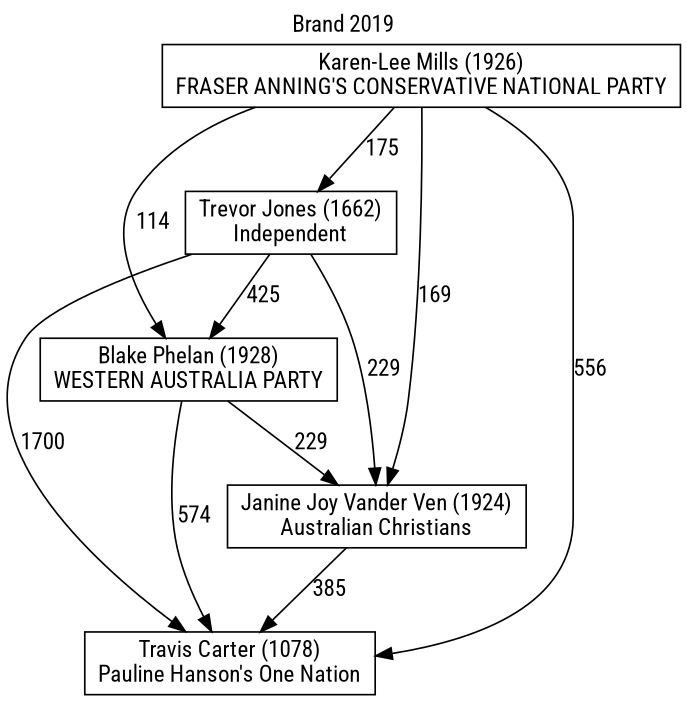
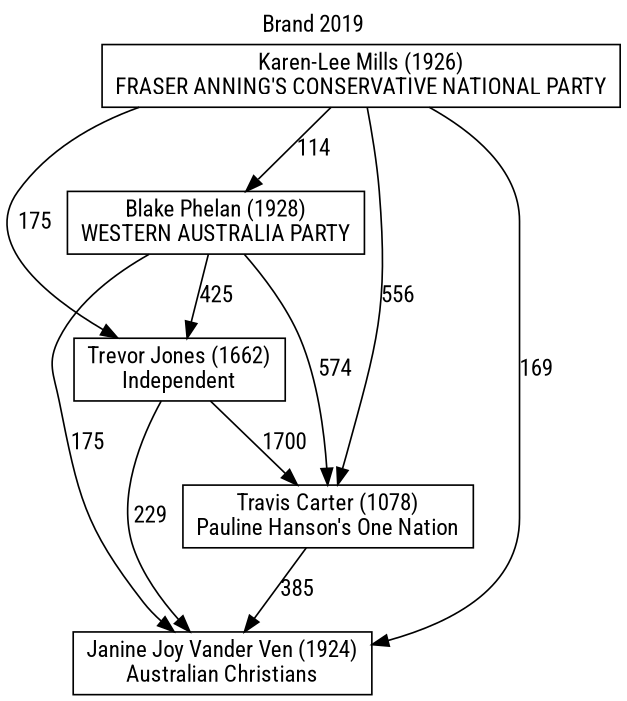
(245, 289) -> (200, 288)
(312, 443) -> (88, 443)
(309, 584) -> (280, 583)
